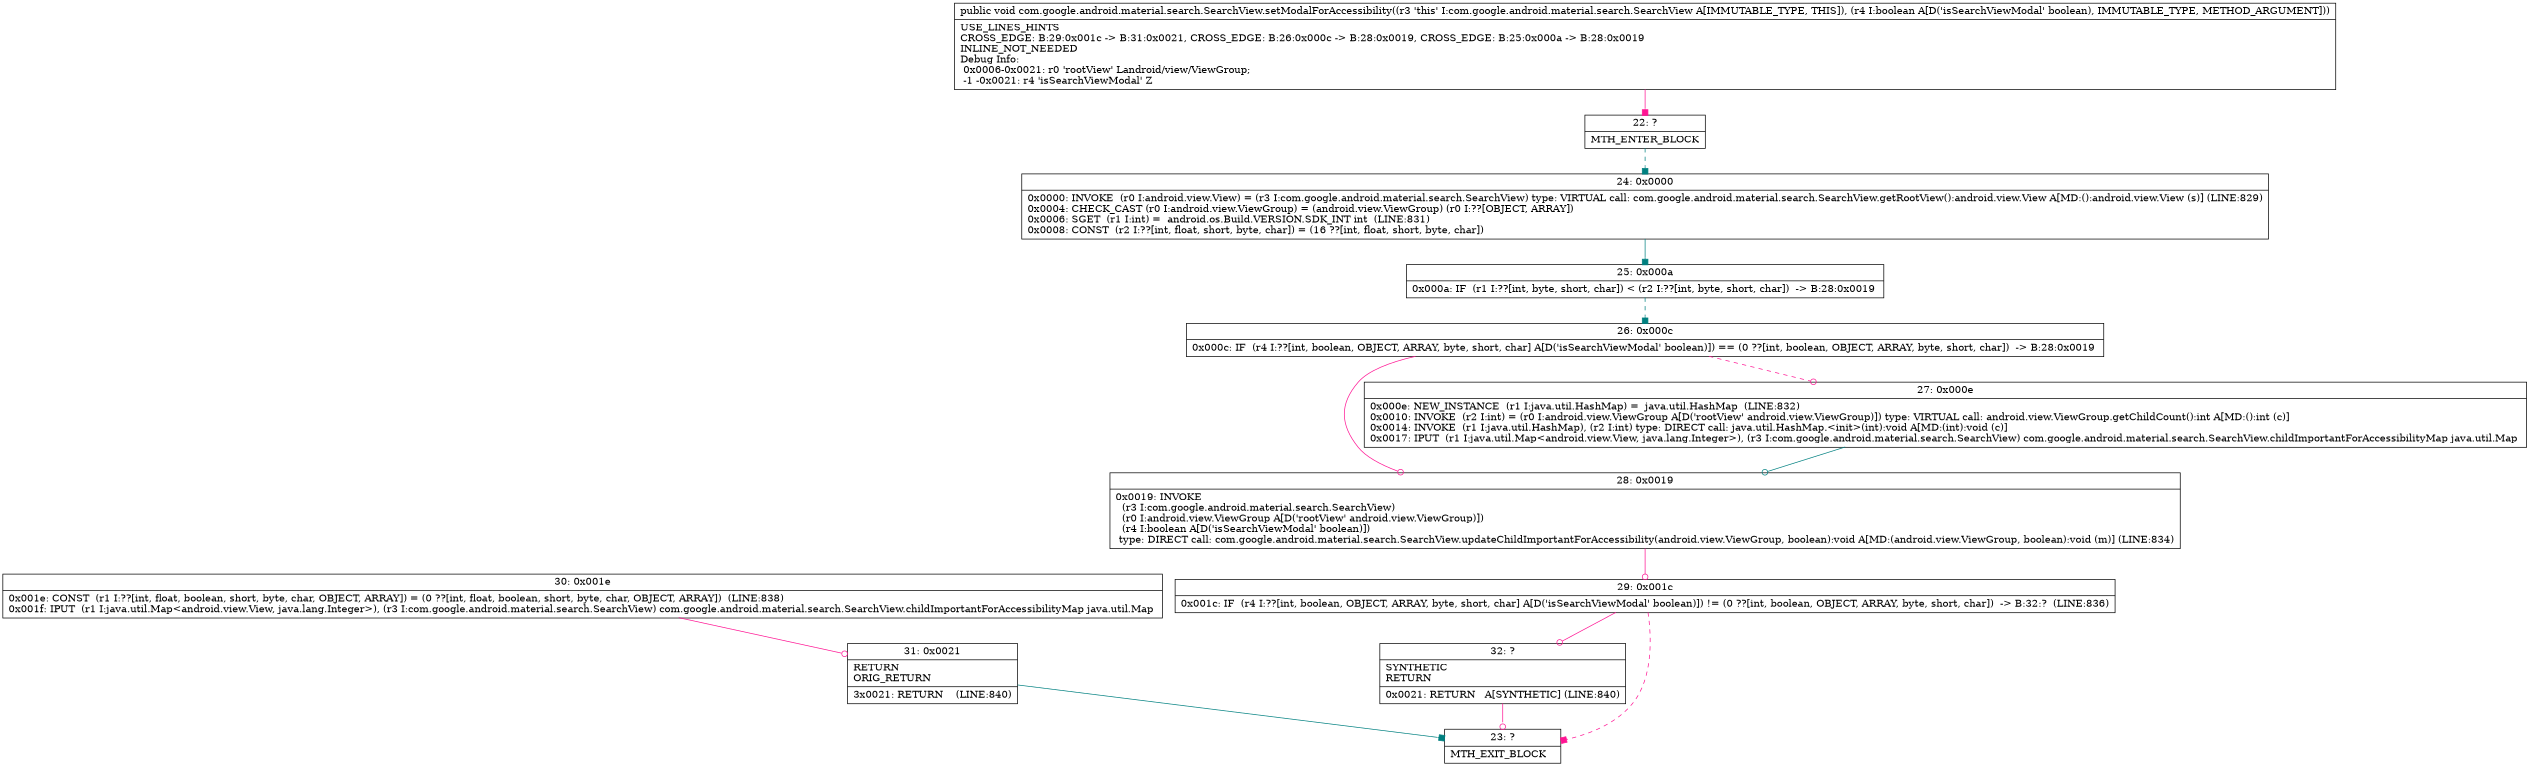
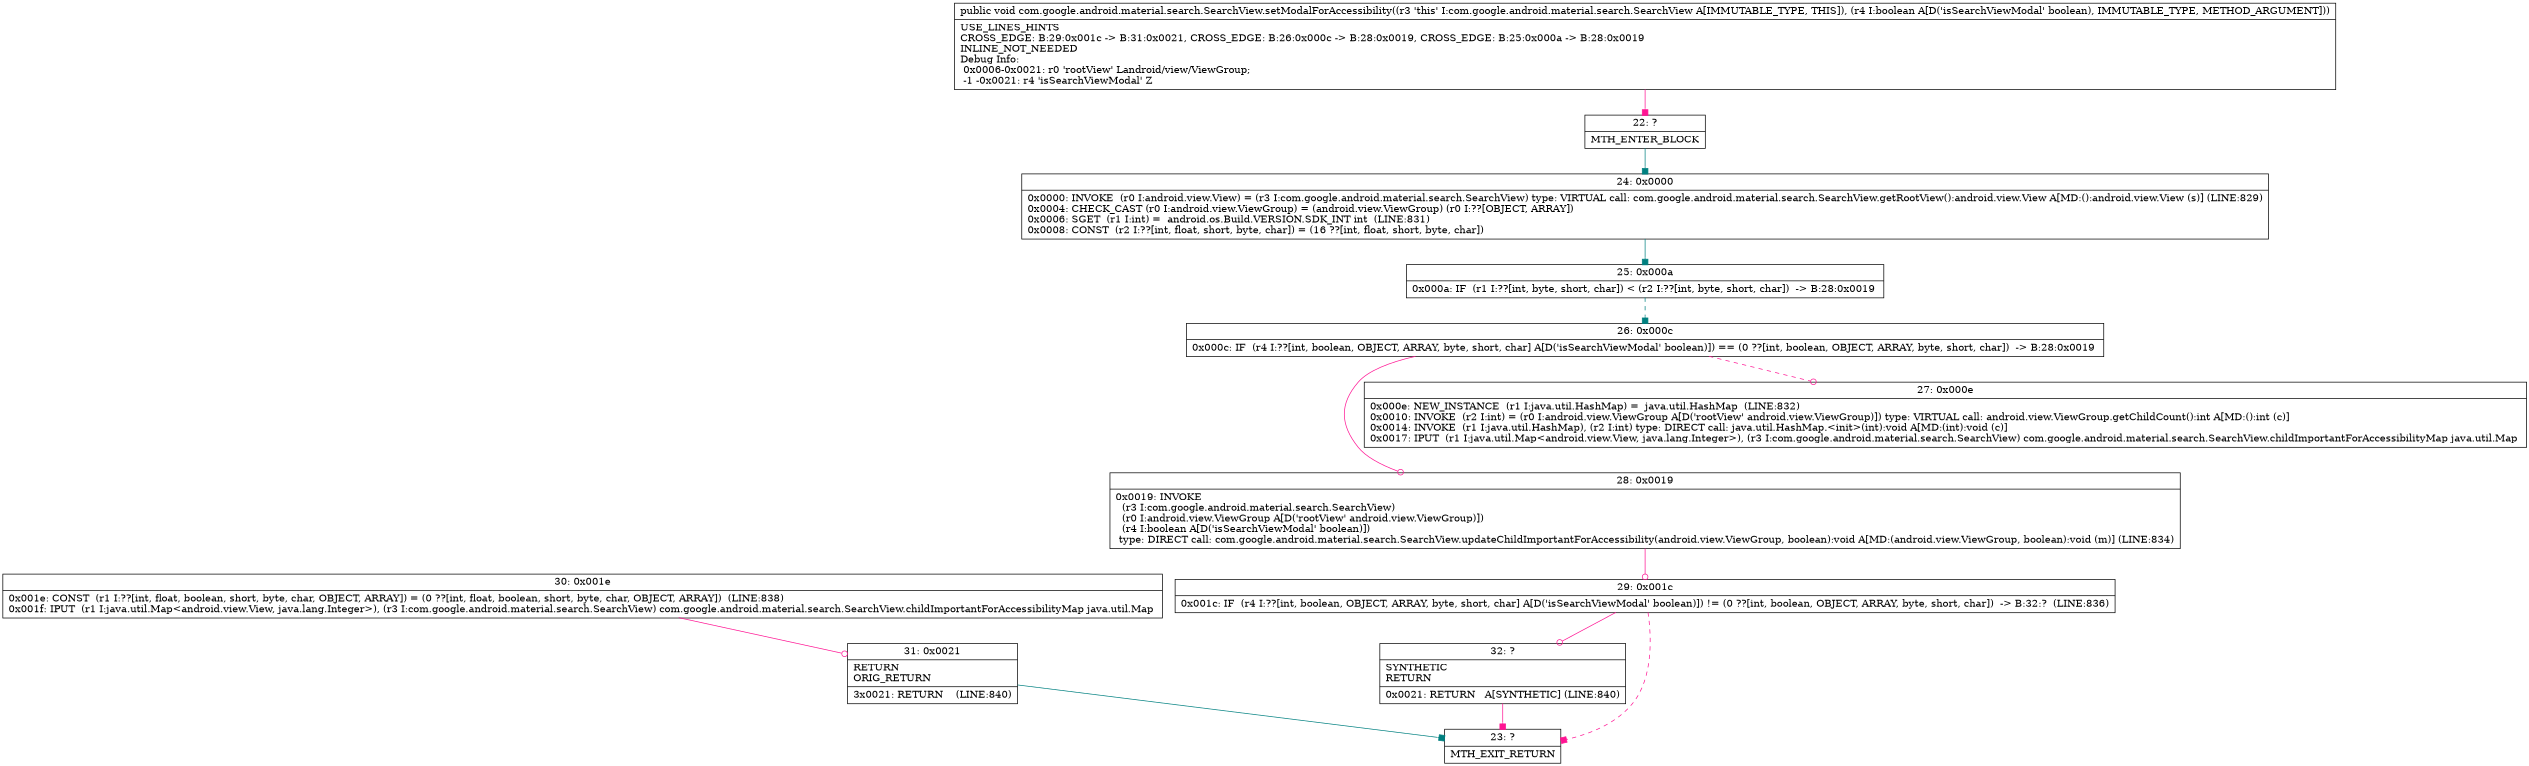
(1645, 158) -> (1645, 158)
(1806, 459) -> none
(1503, 713) -> (1503, 713)
(1498, 754) -> (1503, 754)
